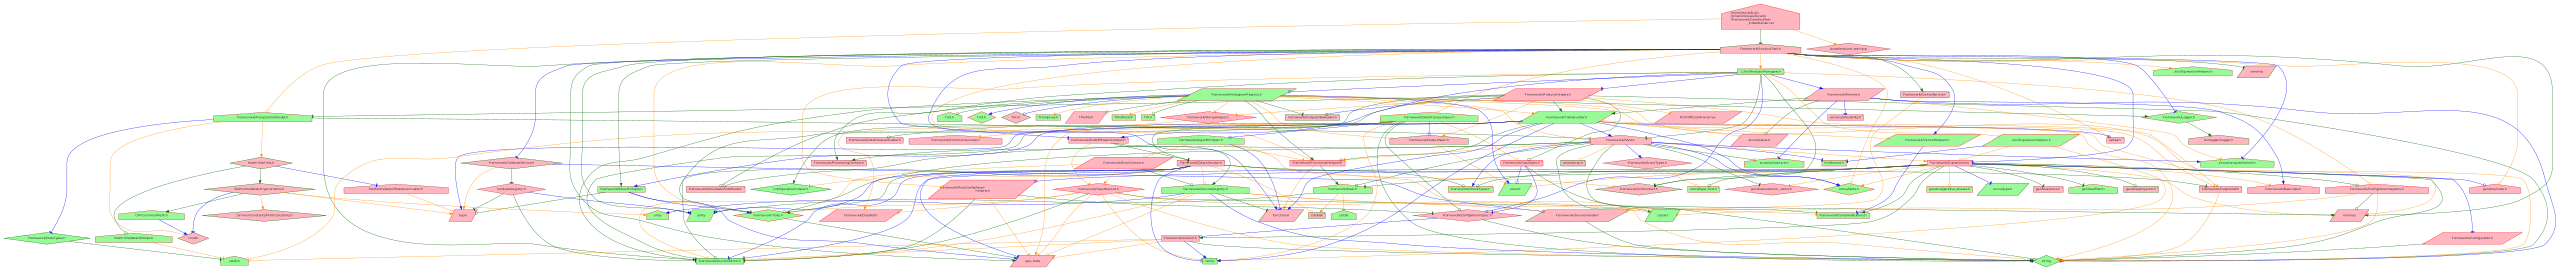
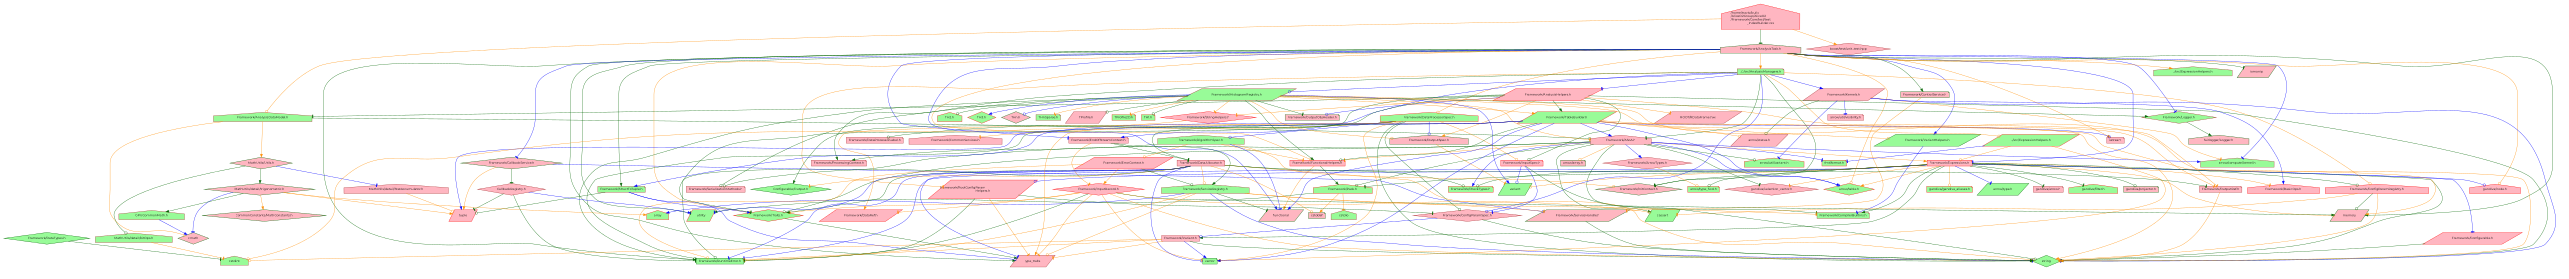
(1726, 104) -> none
(99, 136) -> none
(1927, 140) -> (1927, 140)
